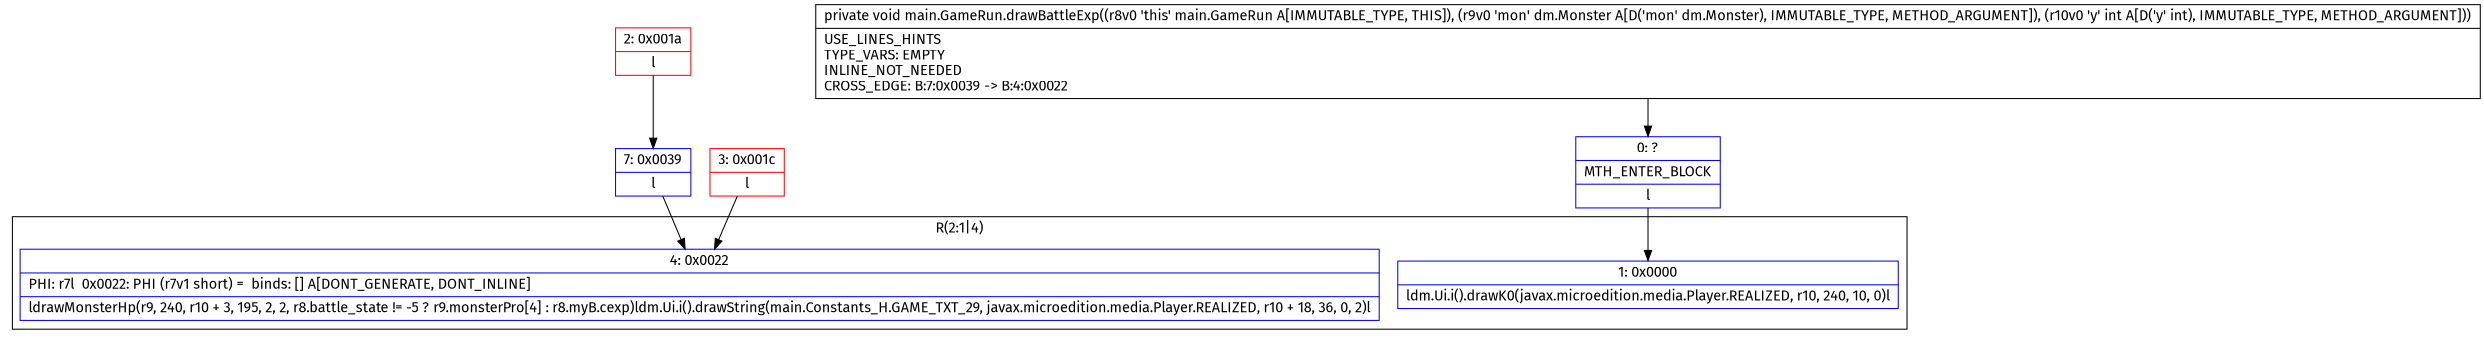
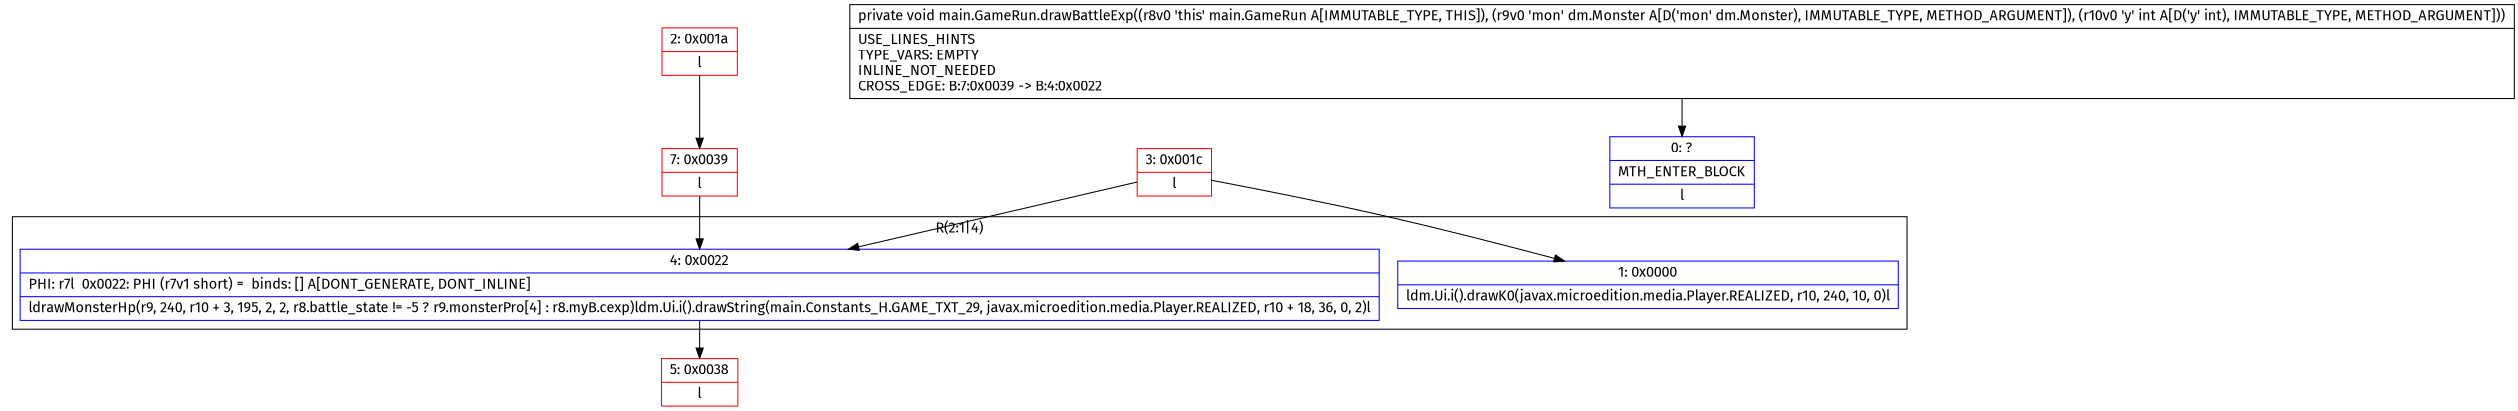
(653, 172) -> (700, 172)
(1648, 229) -> (1358, 210)
none -> (700, 382)
